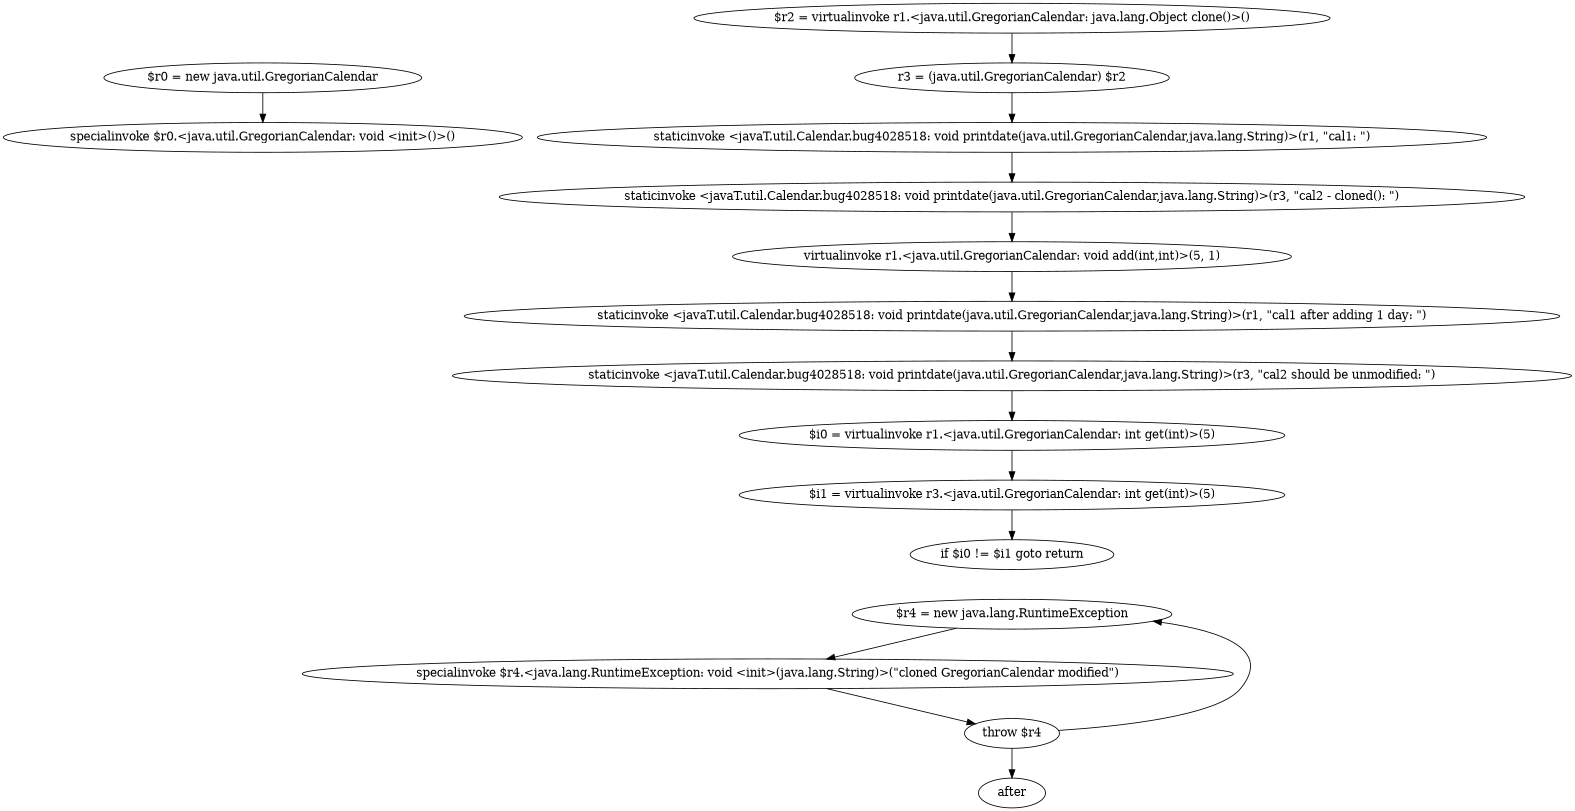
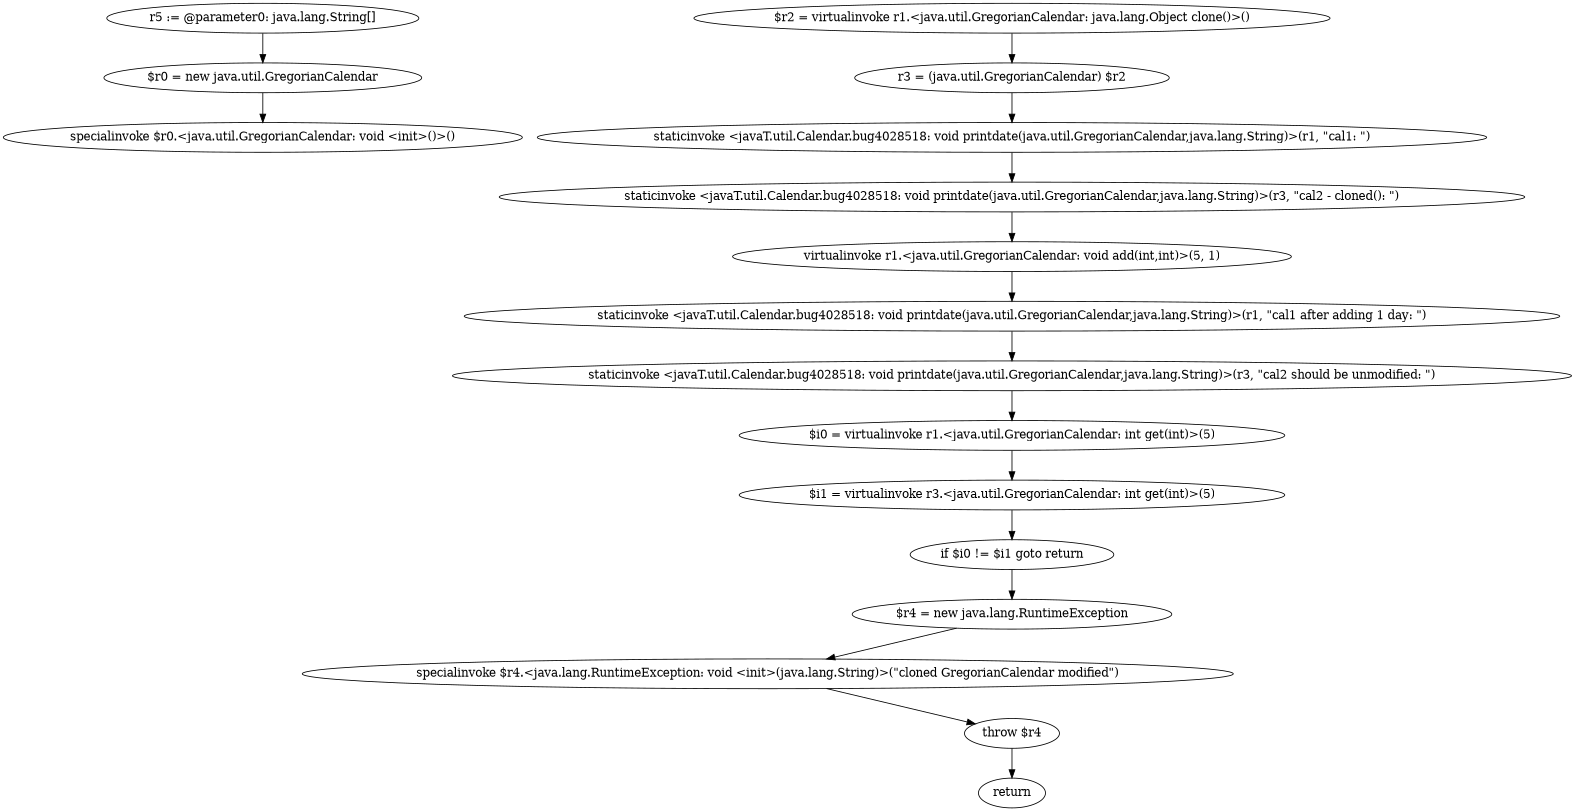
none -> (263, 18)
(1216, 704) -> (1012, 580)
(1012, 793) -> (1012, 793)
